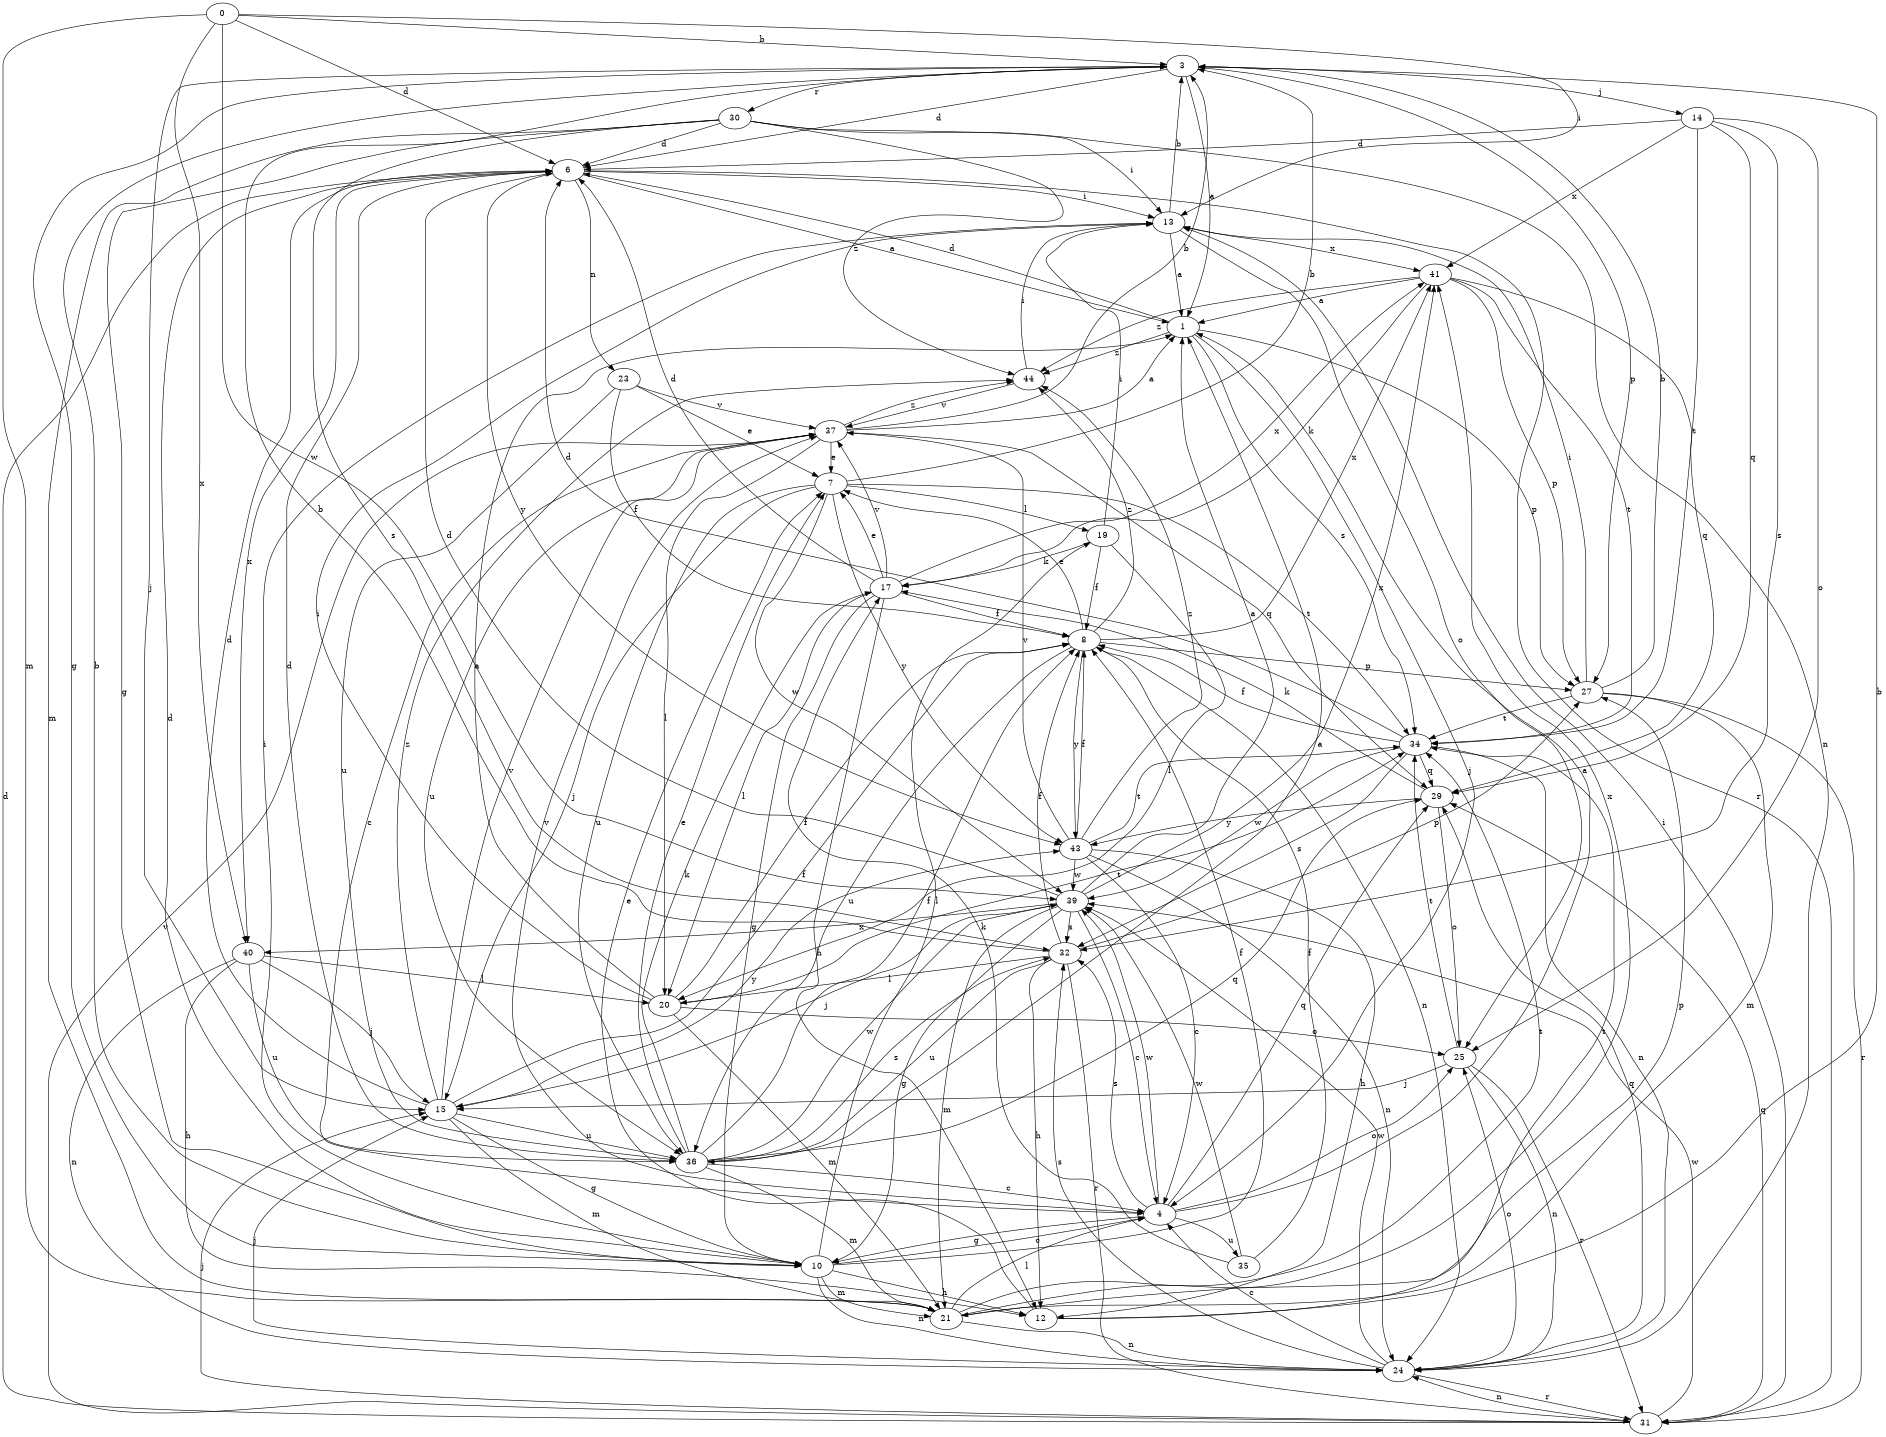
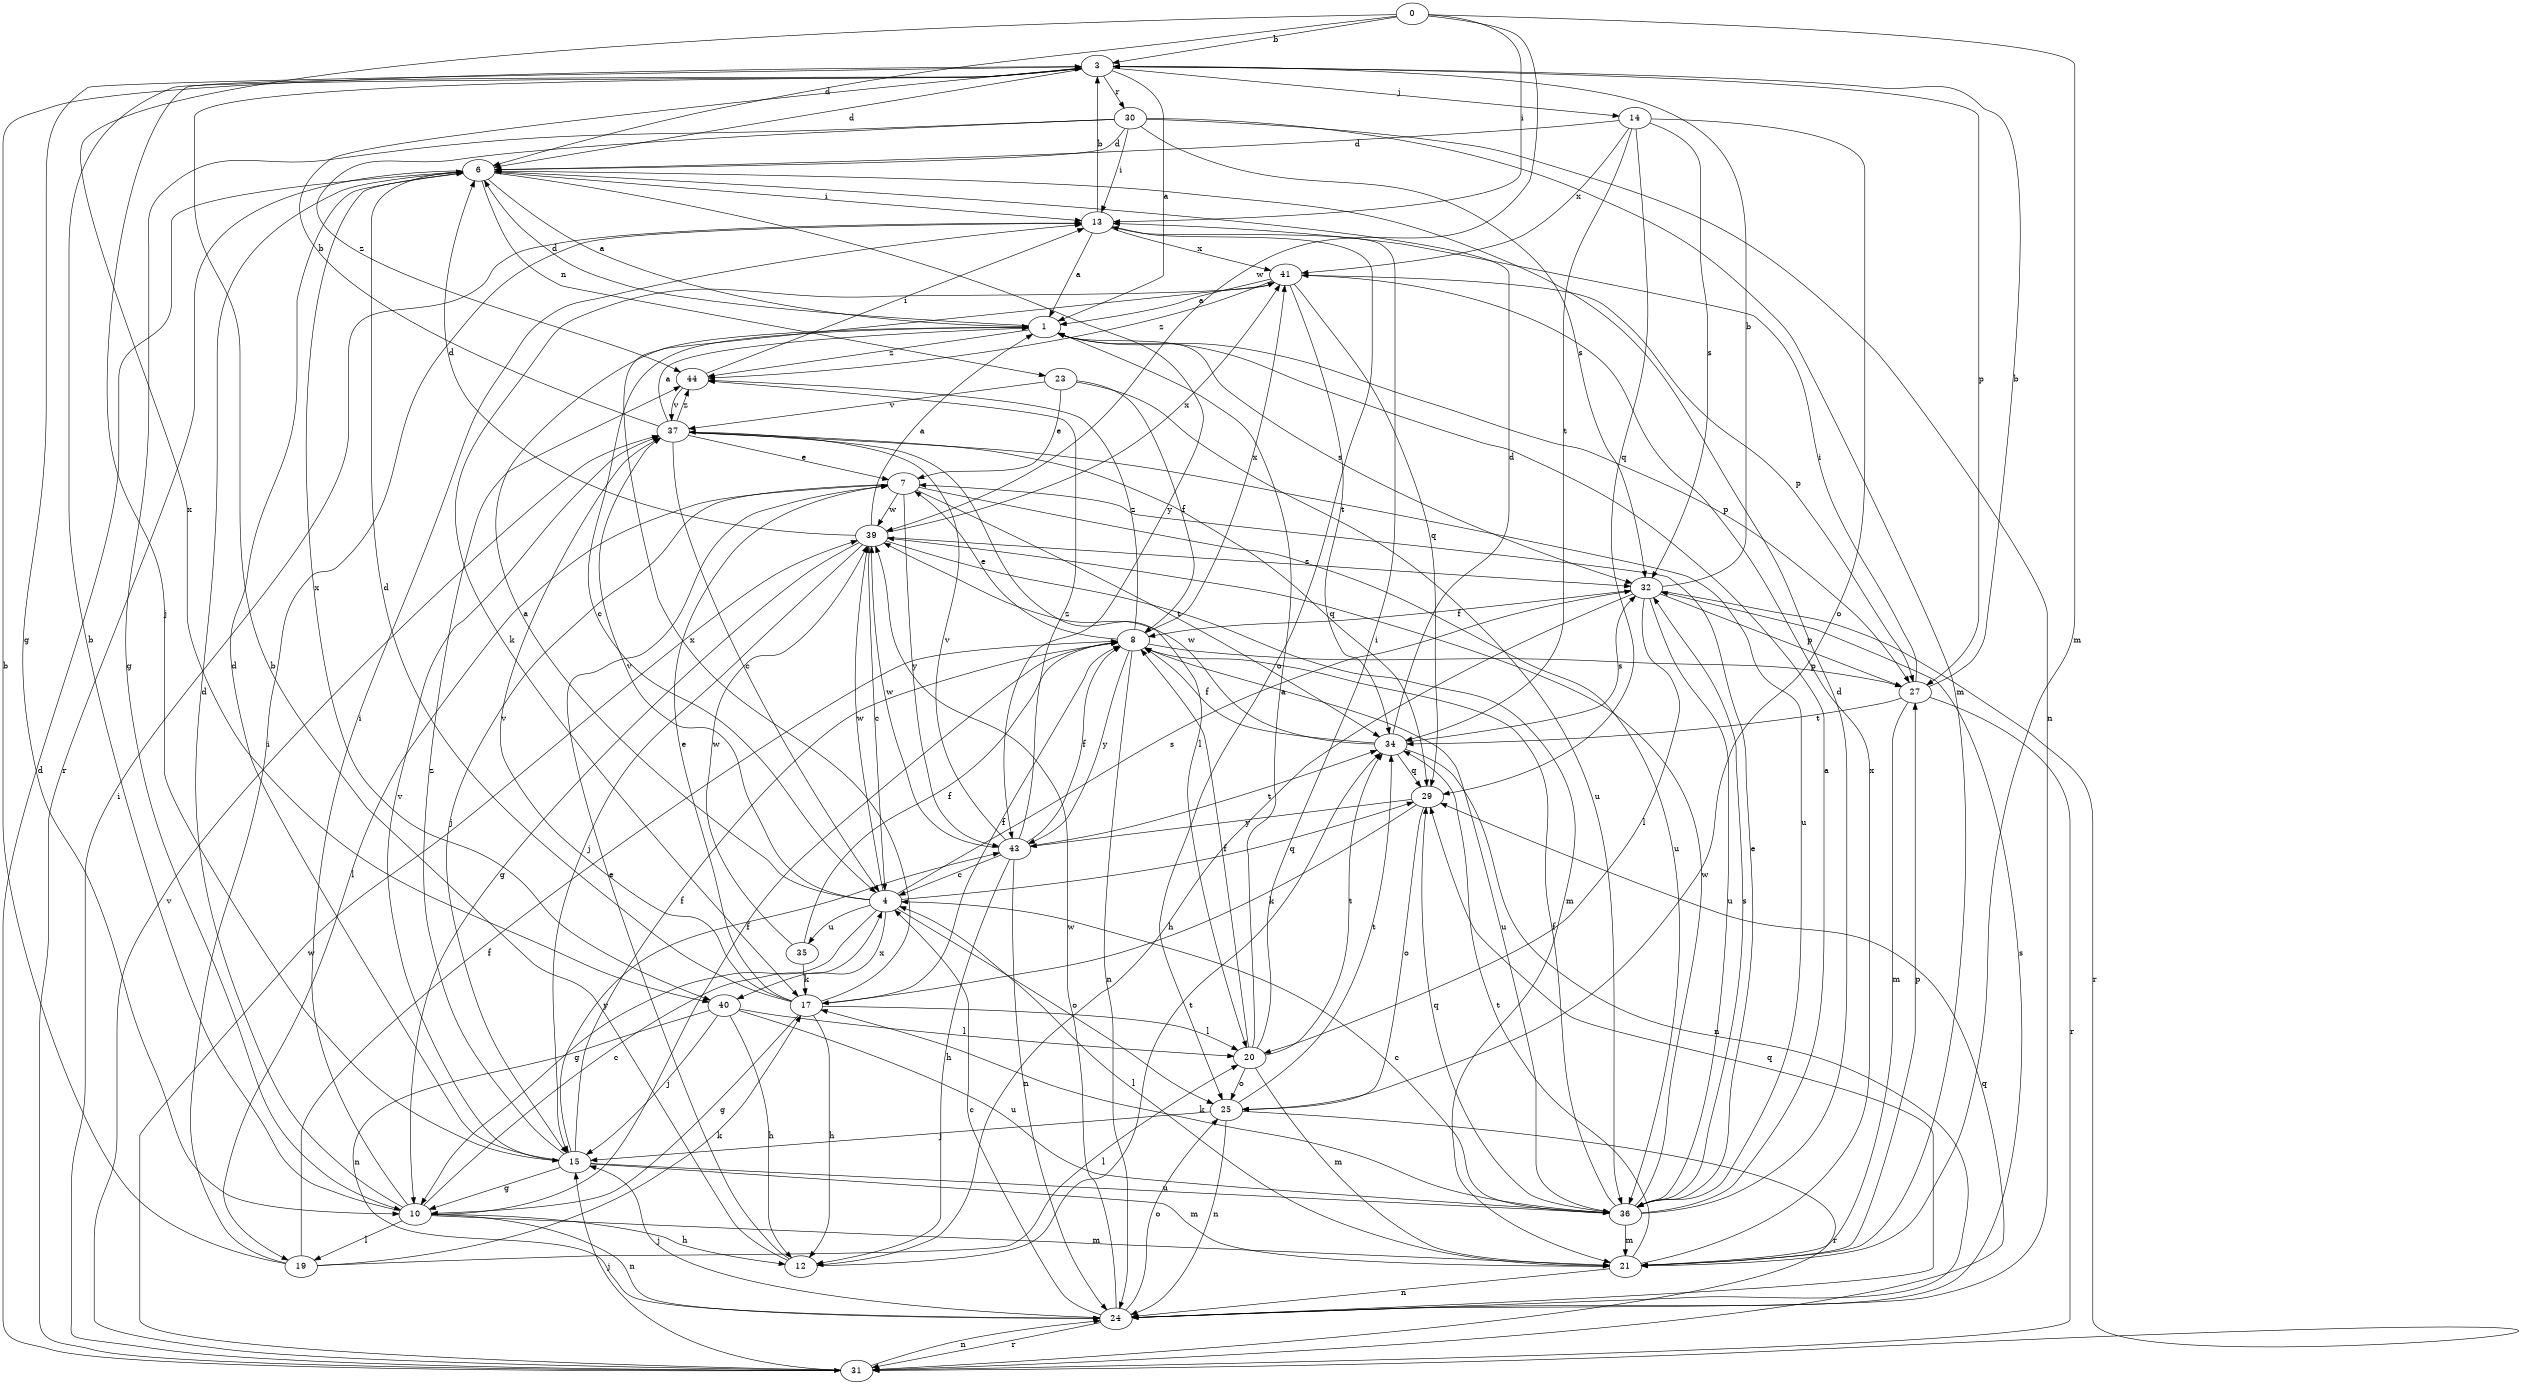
(1253, 362) -> (3, 222)
(1321, 523) -> (1334, 459)
(1470, 771) -> (600, 614)
(684, 936) -> (837, 974)
